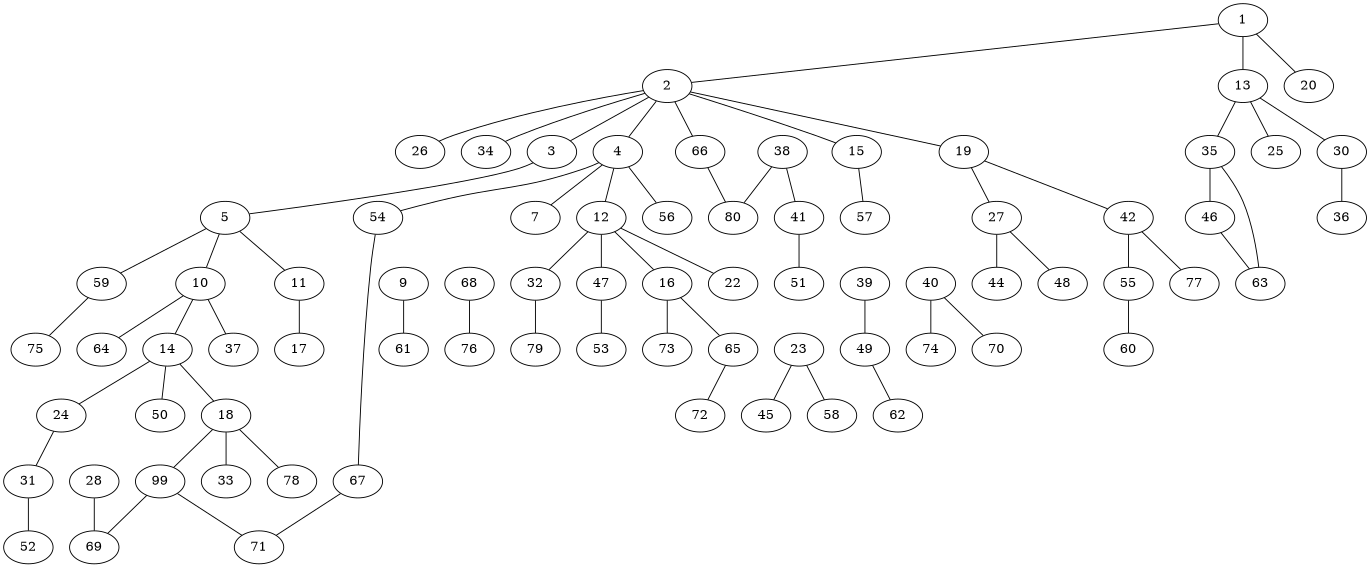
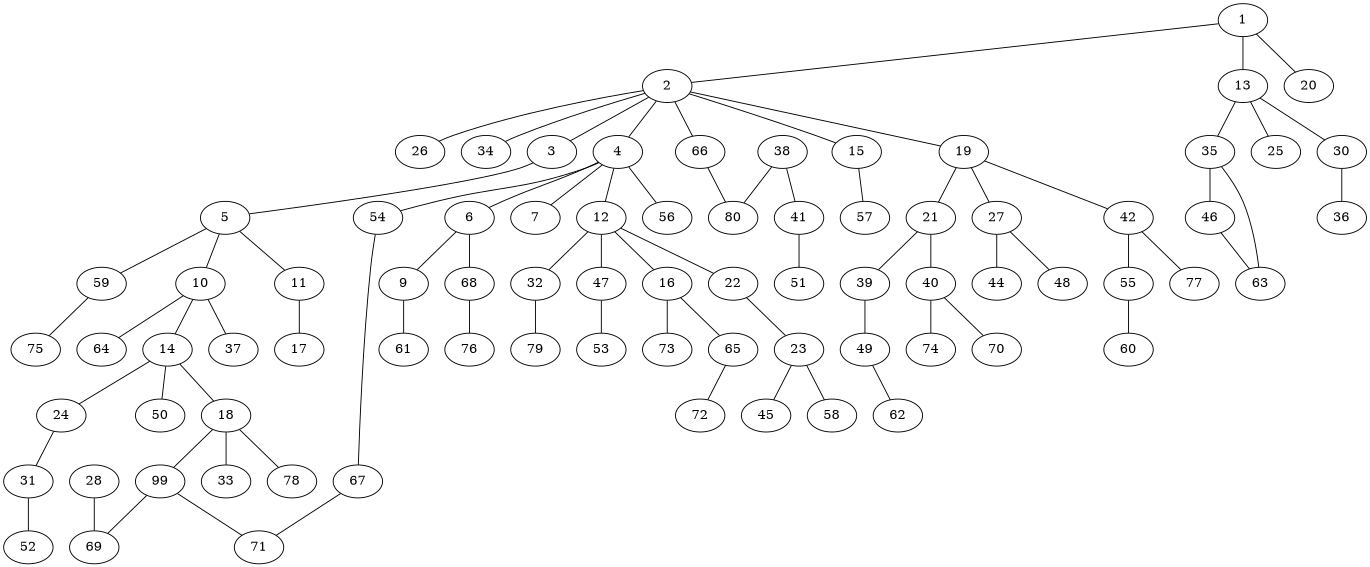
none -> (470, 218)
none -> (931, 218)
none -> (766, 317)
